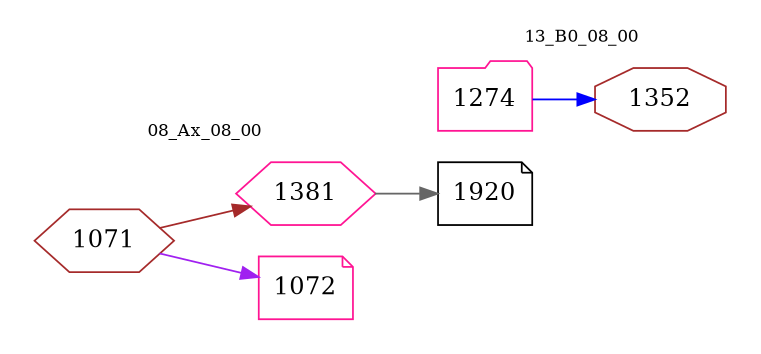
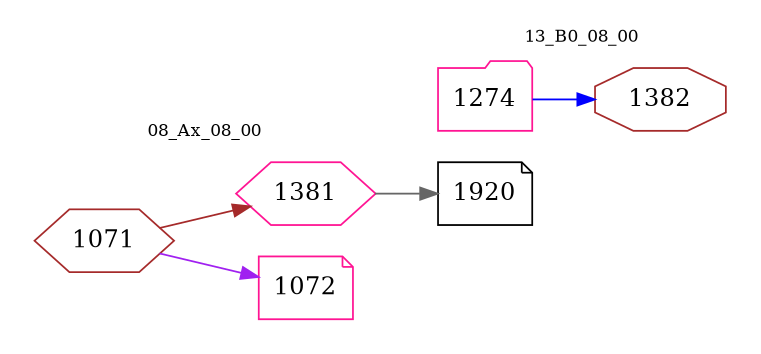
(660, 99) -> (660, 99)
